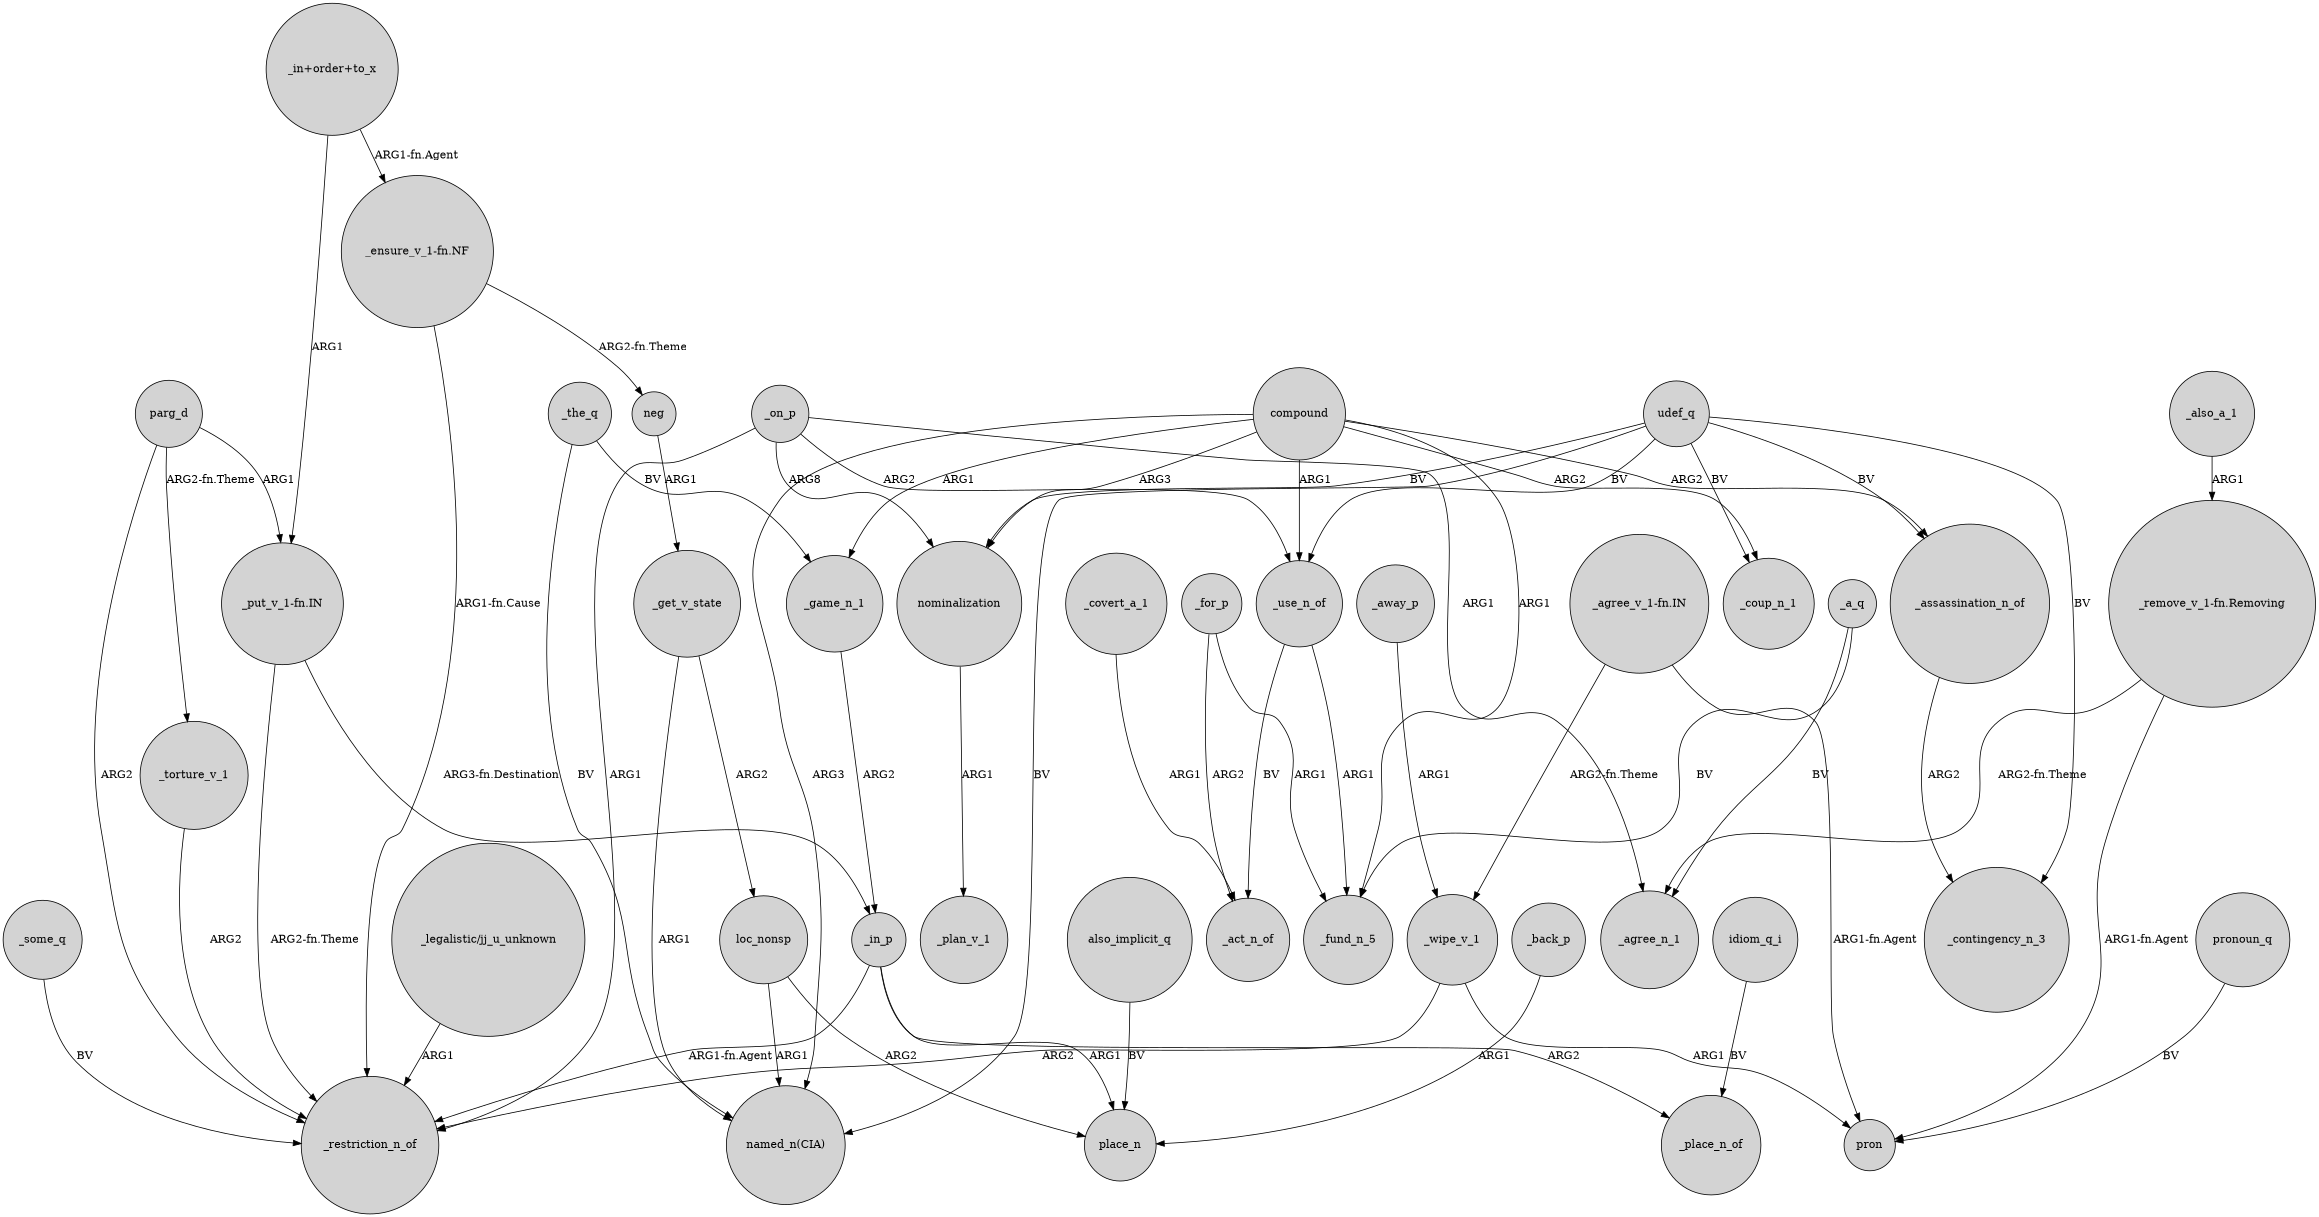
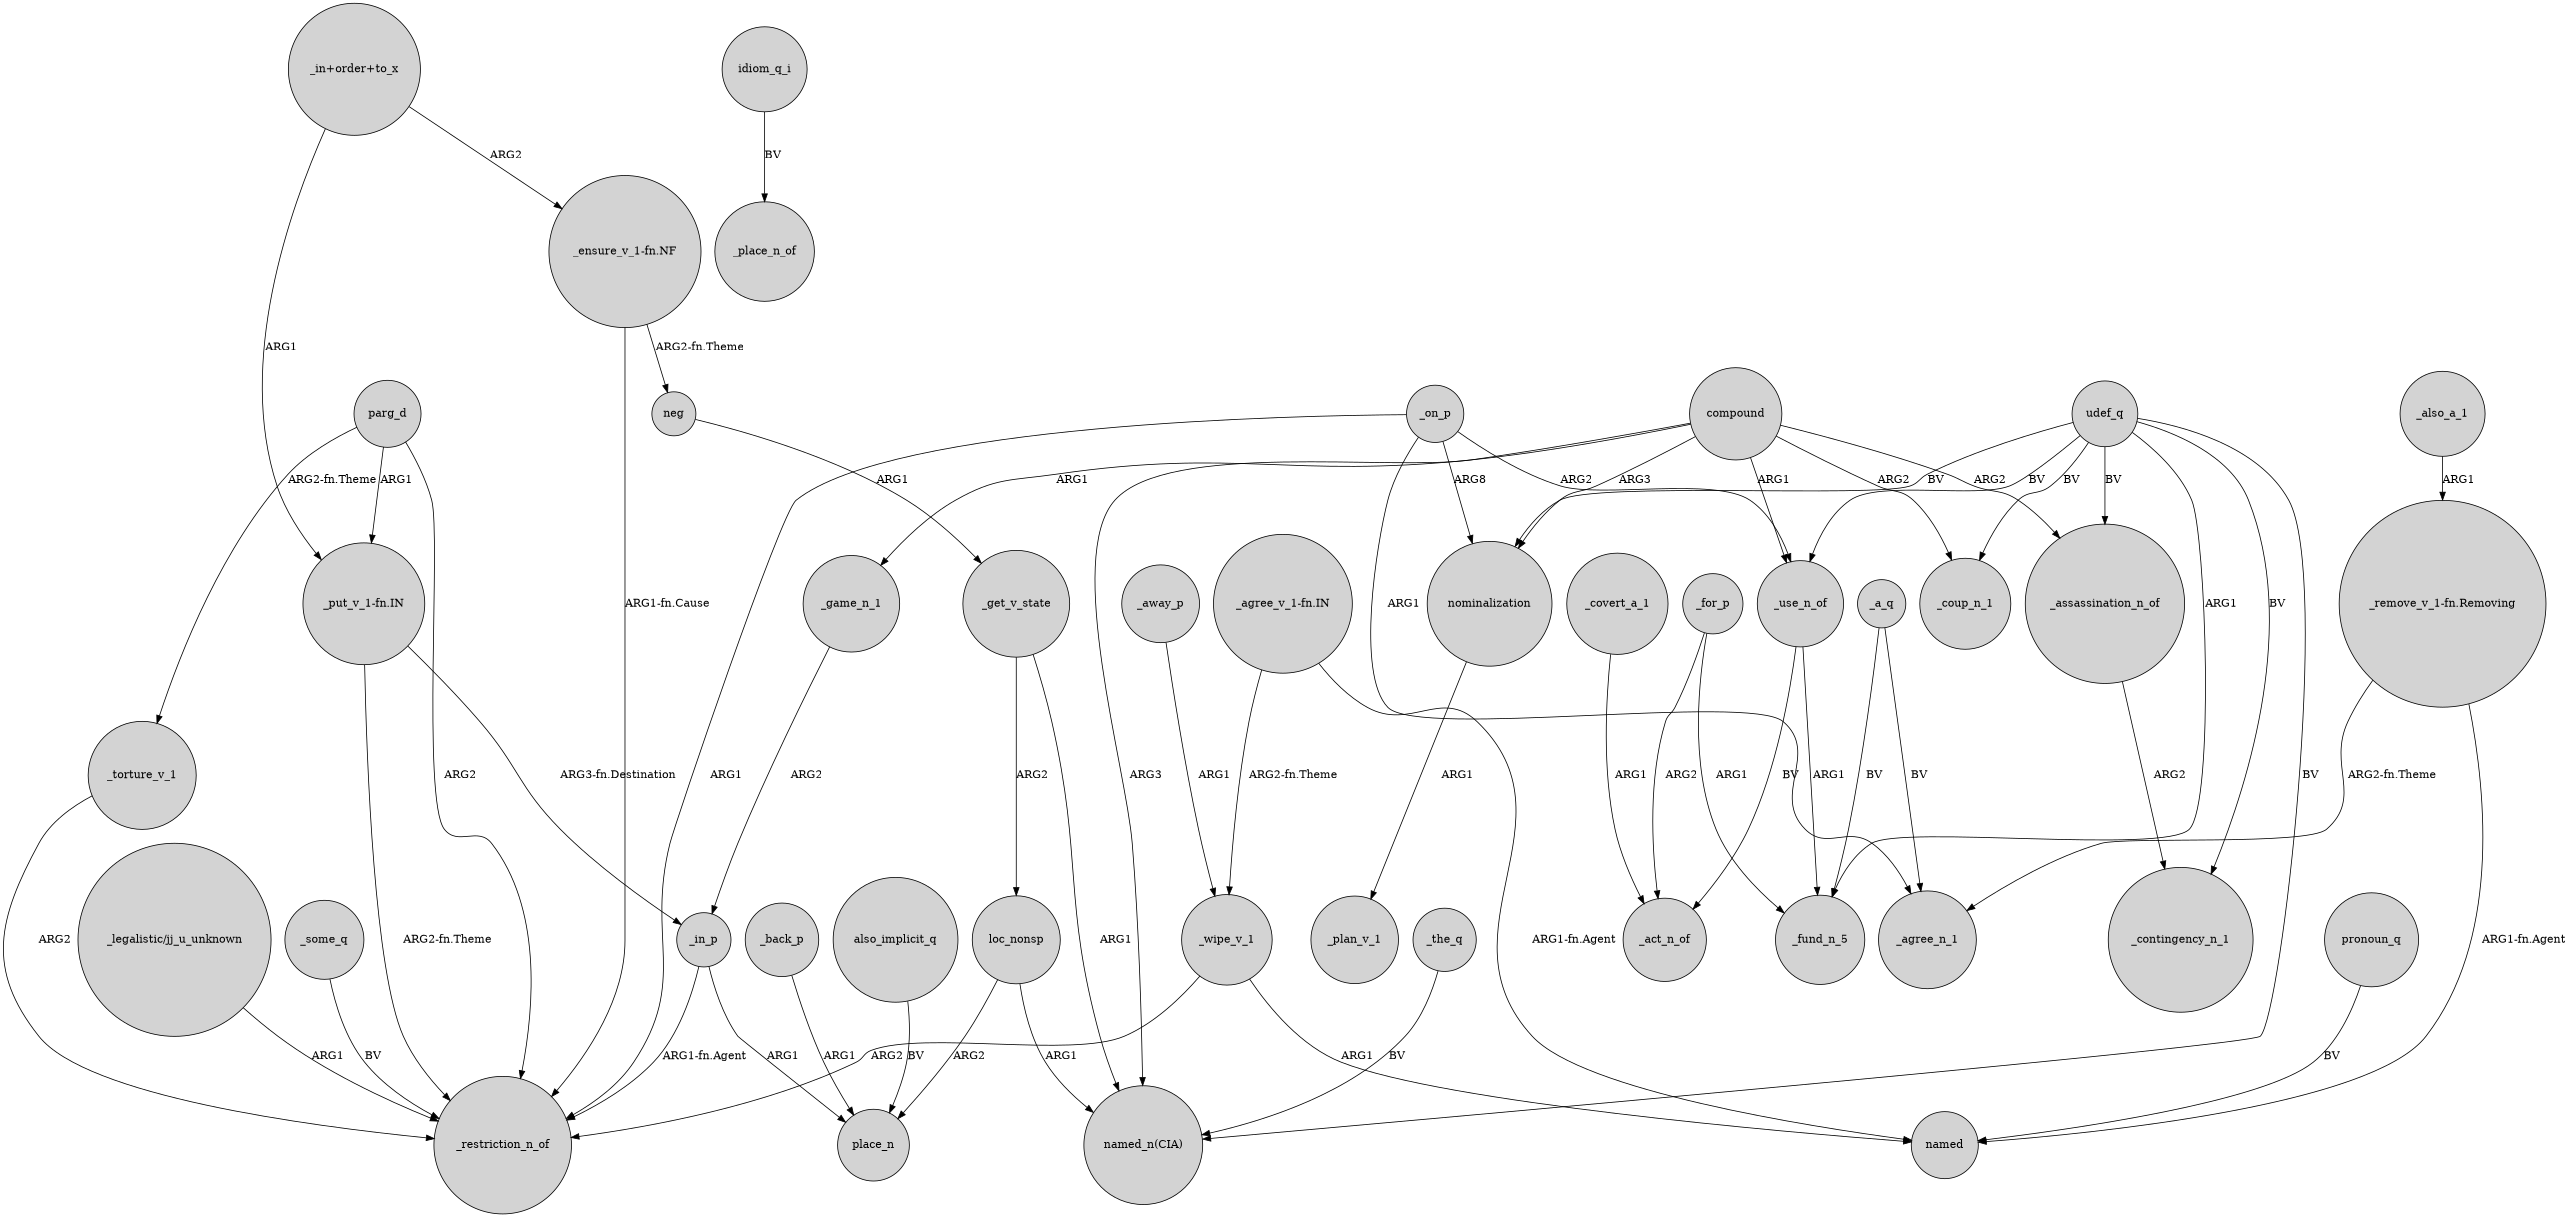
(417, 156) -> (506, 156)
(703, 492) -> none
(1516, 654) -> (2197, 809)
(1997, 940) -> (2181, 940)
(1381, 1048) -> none
(1870, 1145) -> (1945, 1145)
